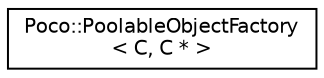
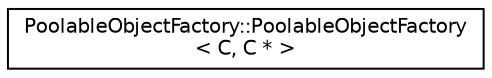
(162, 39) -> (246, 39)
